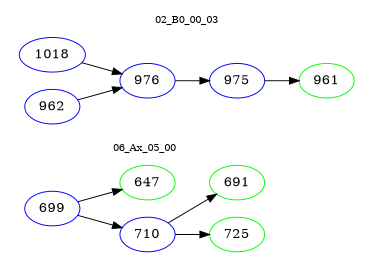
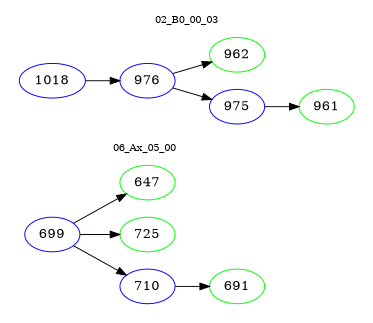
(95, 95) -> (188, 69)
(52, 107) -> (237, 55)
(188, 235) -> (95, 235)
